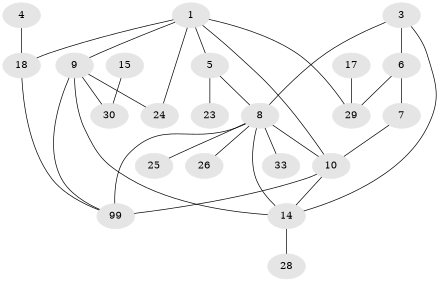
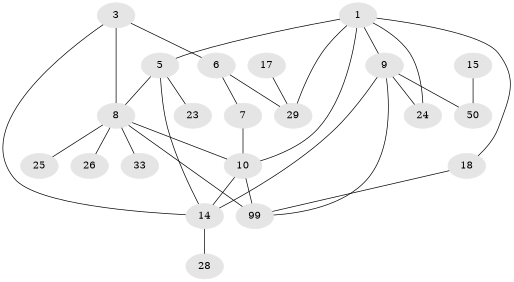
(22, 15) -> none
(109, 116) -> (473, 116)
(254, 170) -> (172, 143)
